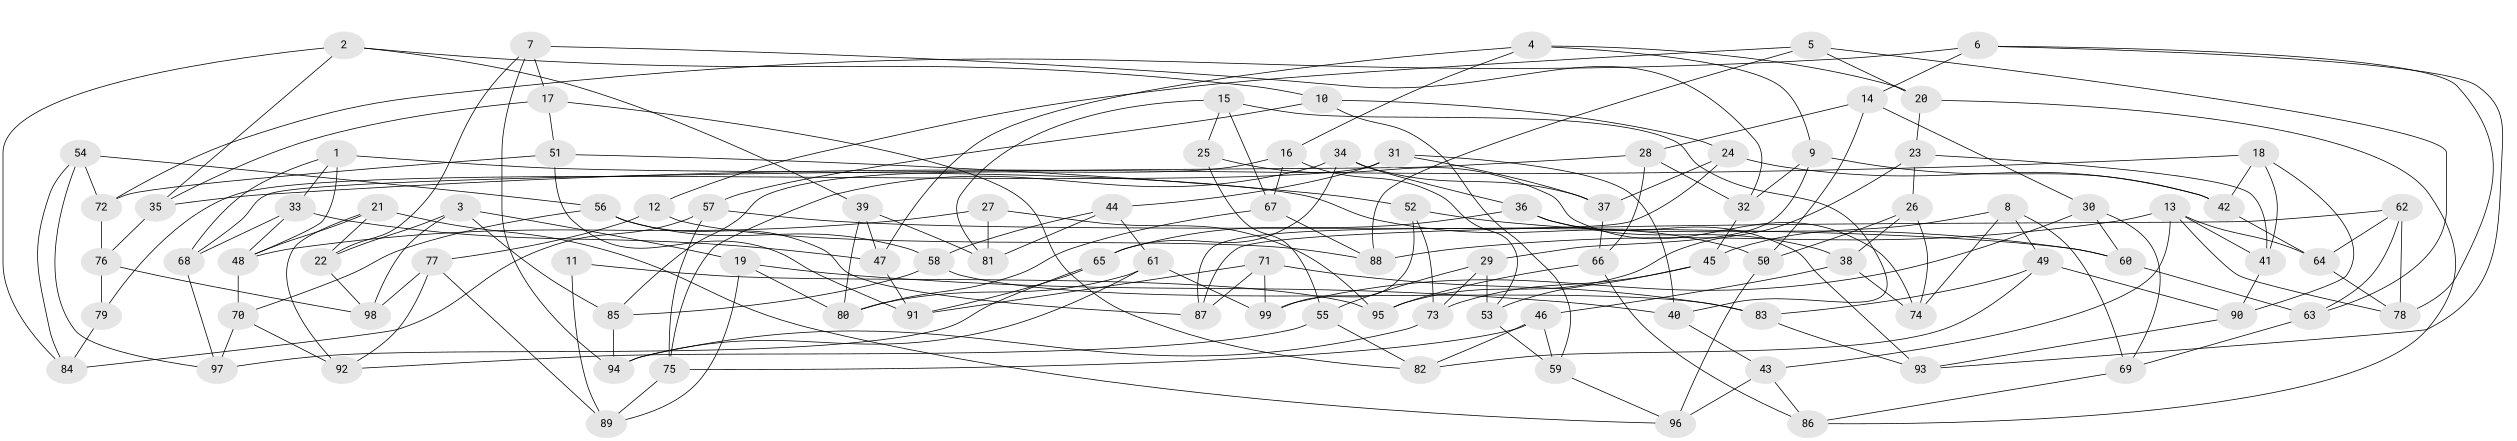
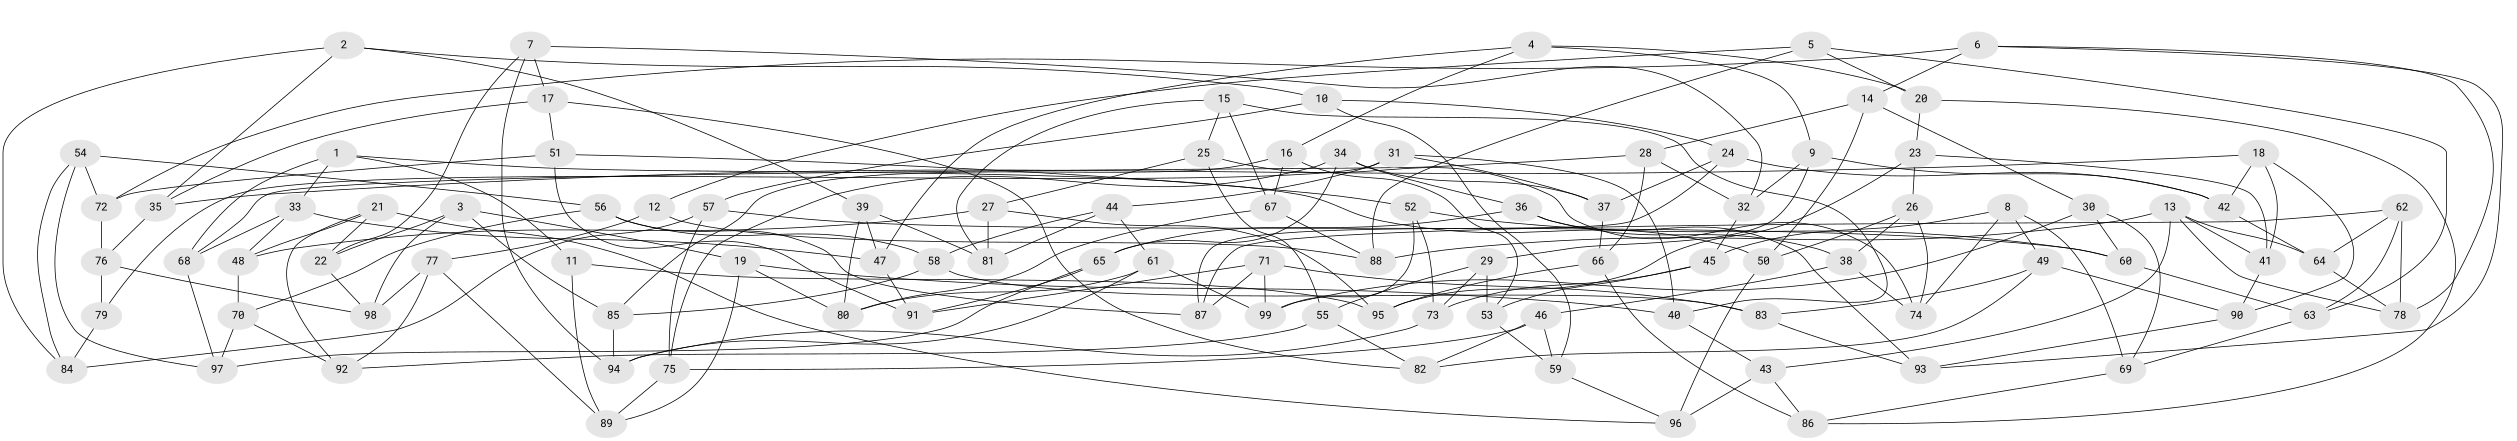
none -> (1069, 187)
(315, 226) -> (429, 172)
